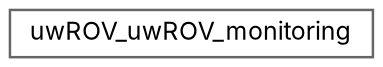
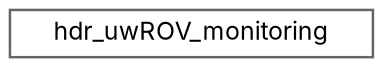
(191, 34) -> (191, 34)
